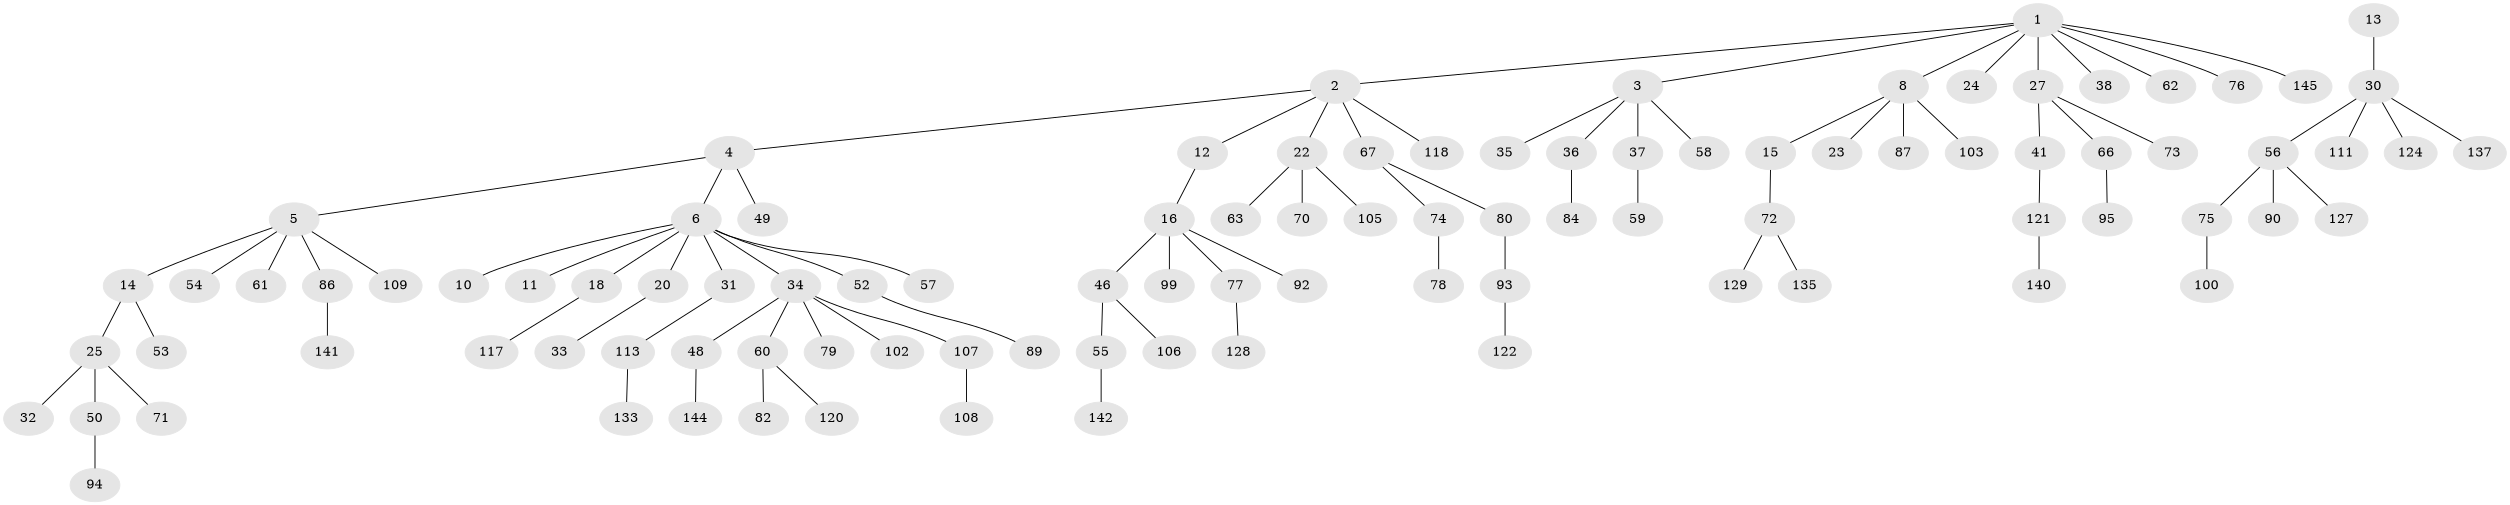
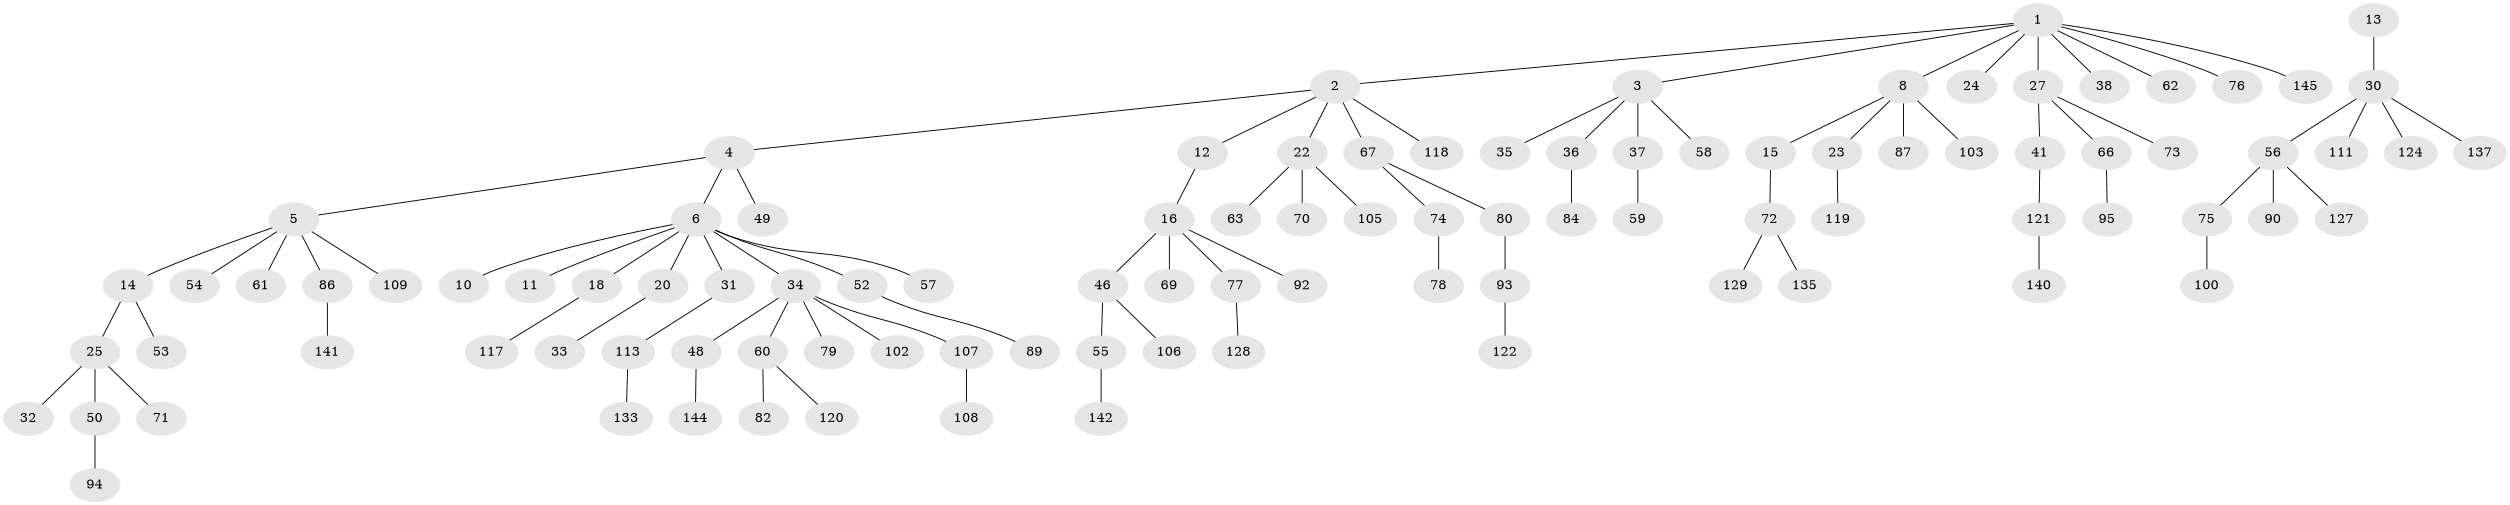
none -> (1838, 219)
(1169, 286) -> (1169, 286)
